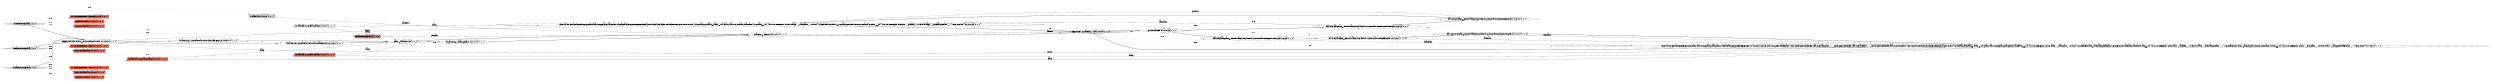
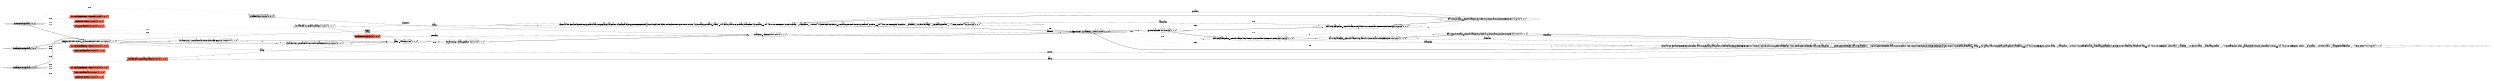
(582, 36) -> (582, 36)
(315, 55) -> none
